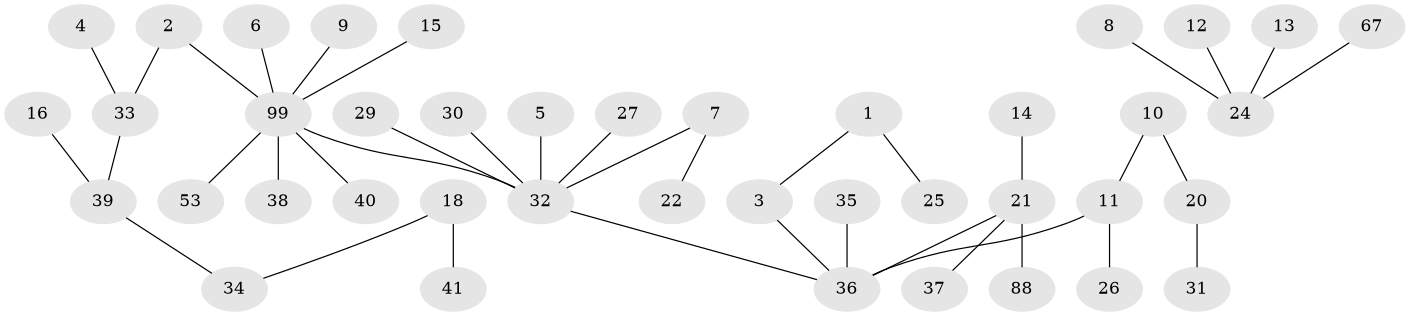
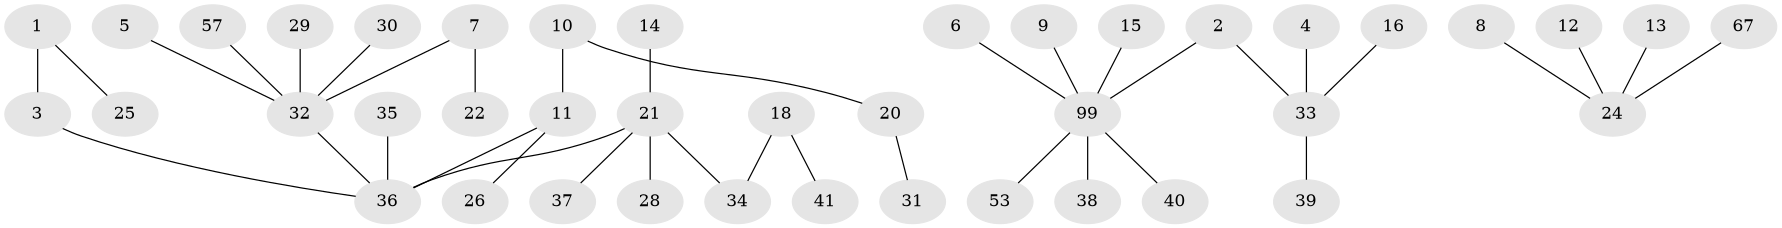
(628, 114) -> (213, 27)
(71, 158) -> (1350, 70)
(410, 158) -> none
(169, 246) -> (694, 158)
(1022, 289) -> (650, 202)
